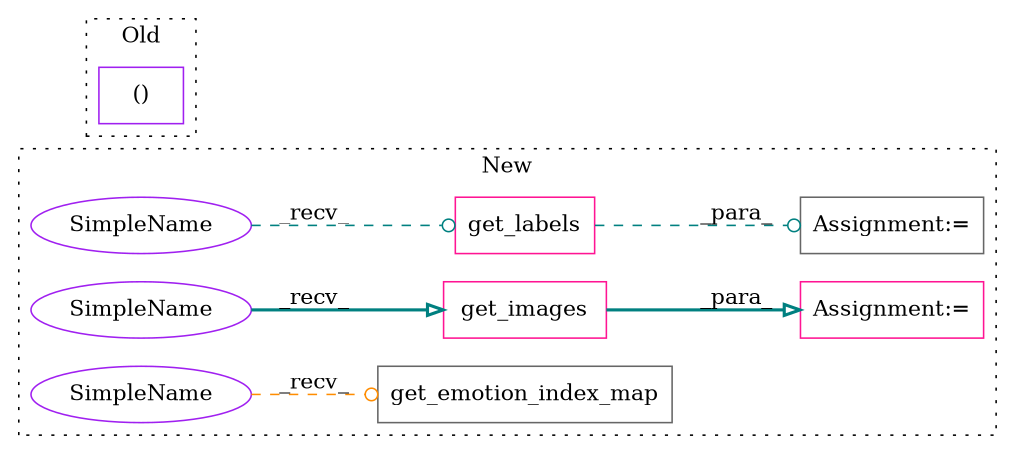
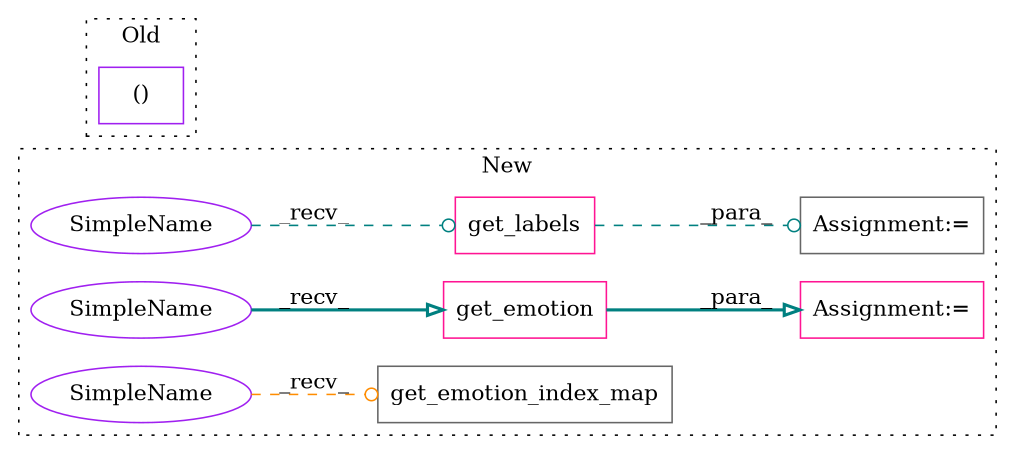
(525, 310) -> (525, 310)
